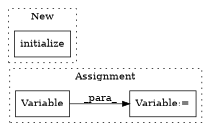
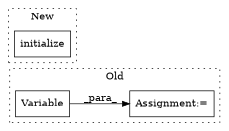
(106, 77) -> (115, 77)
(163, 104) -> (172, 104)
